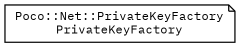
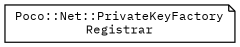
(120, 24) -> (120, 24)
